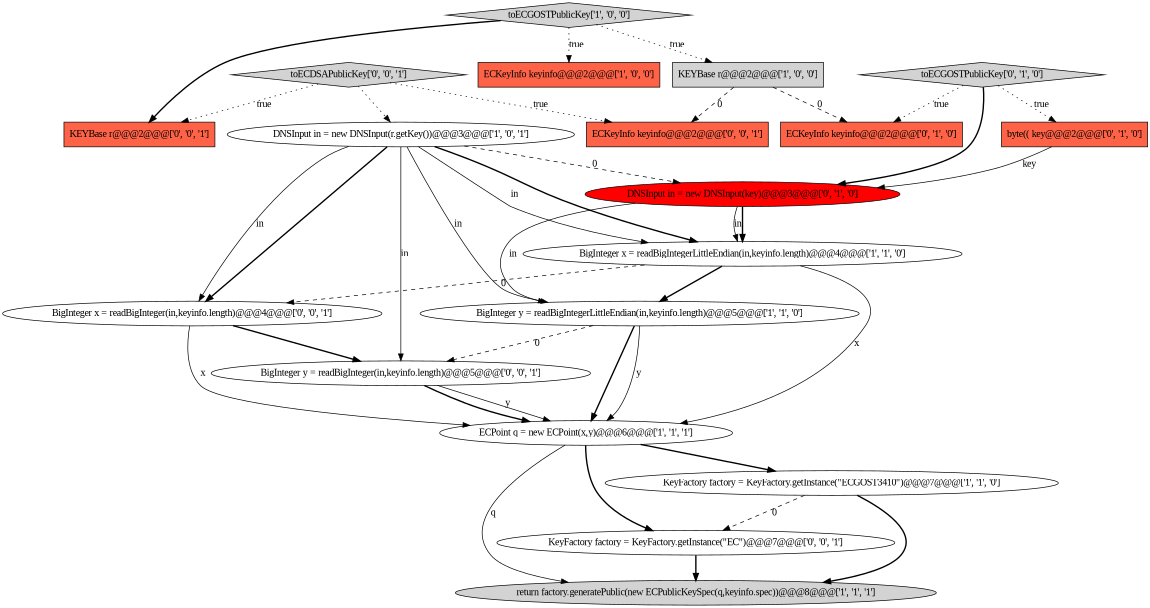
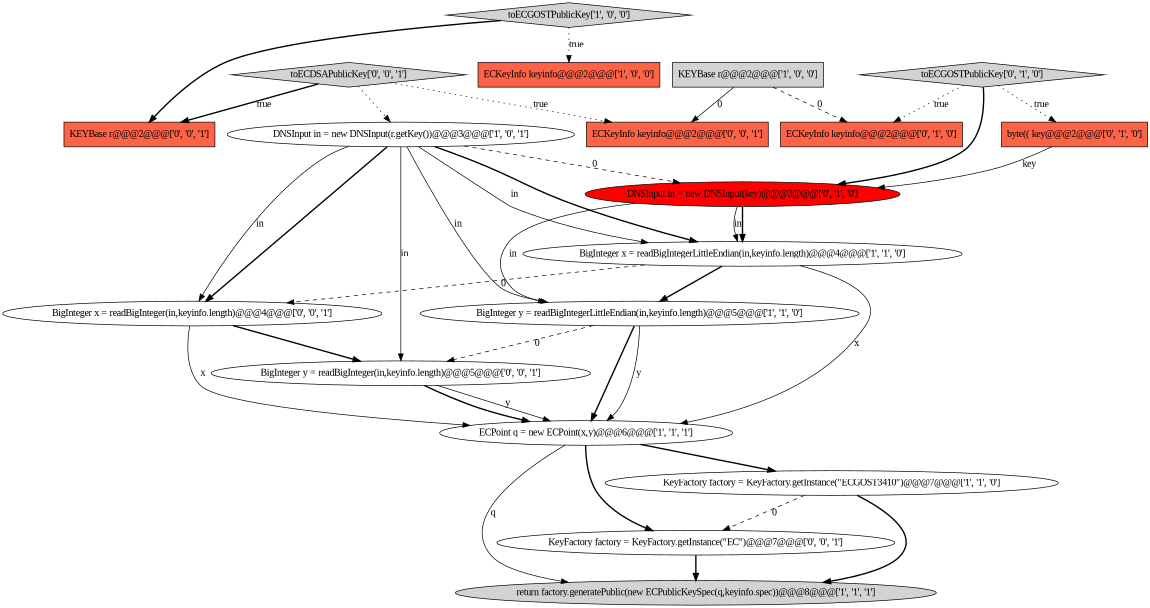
(651, 42) -> none
(253, 102) -> (253, 102)
(715, 102) -> (715, 102)
